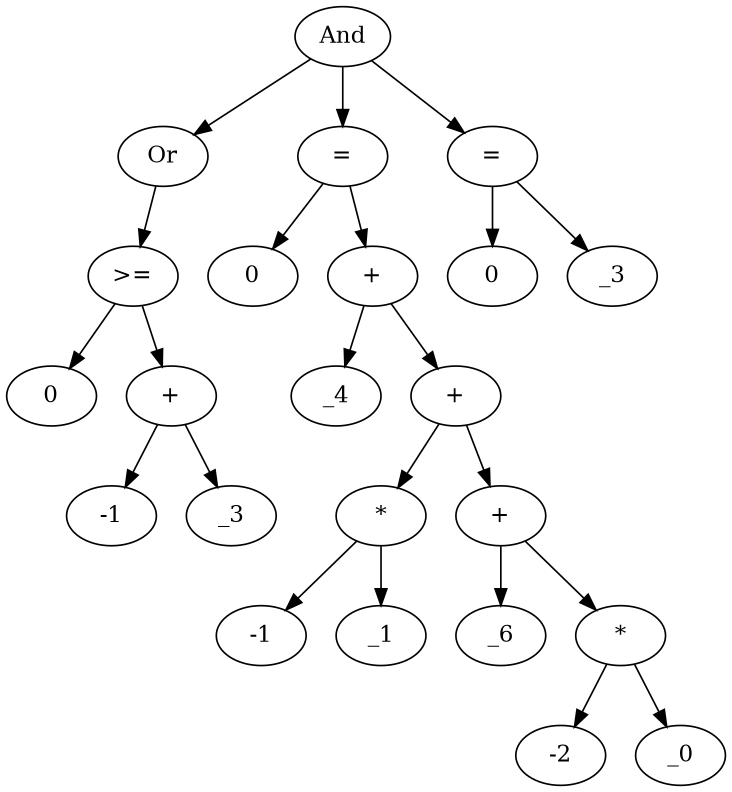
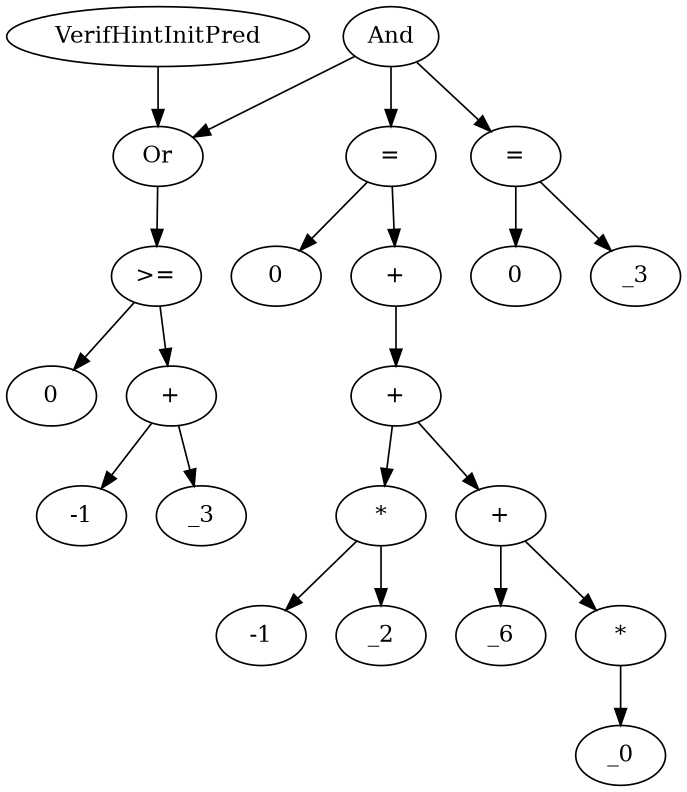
none -> (158, 37)
(336, 396) -> none
(381, 636) -> (381, 636)
(561, 755) -> none
